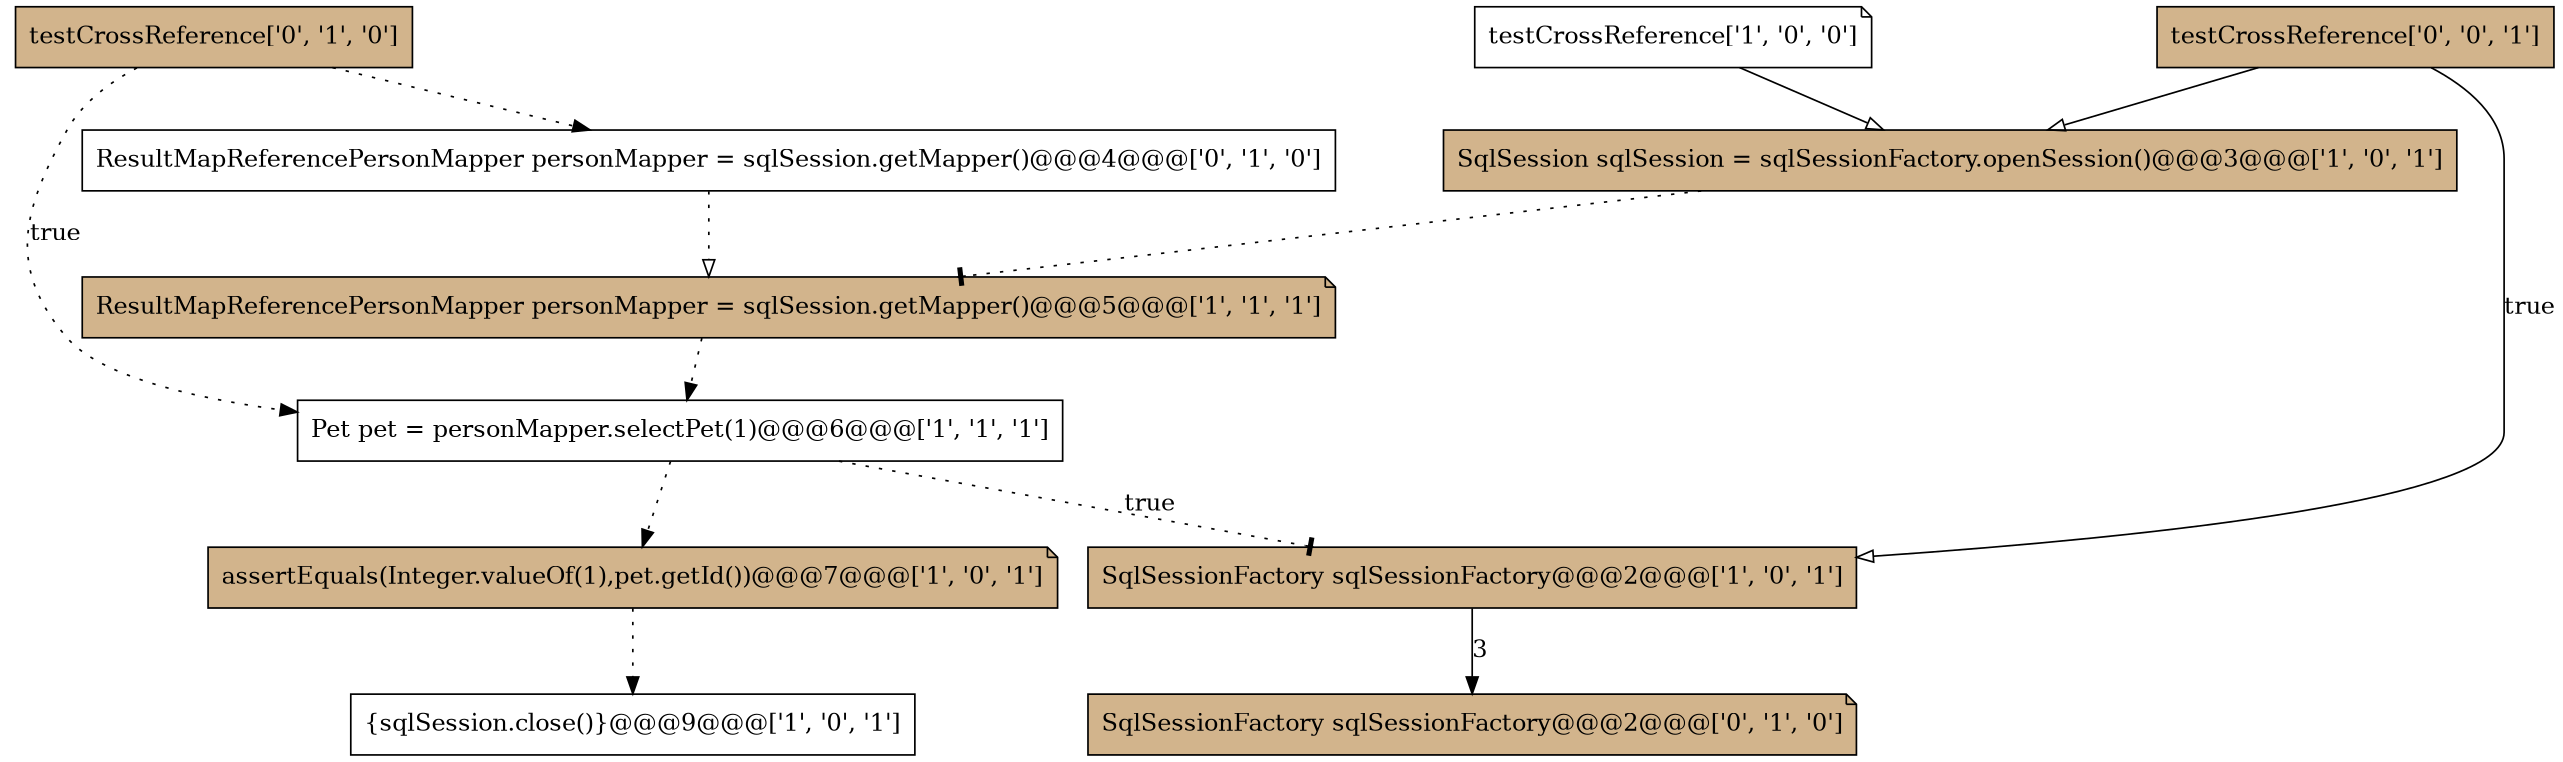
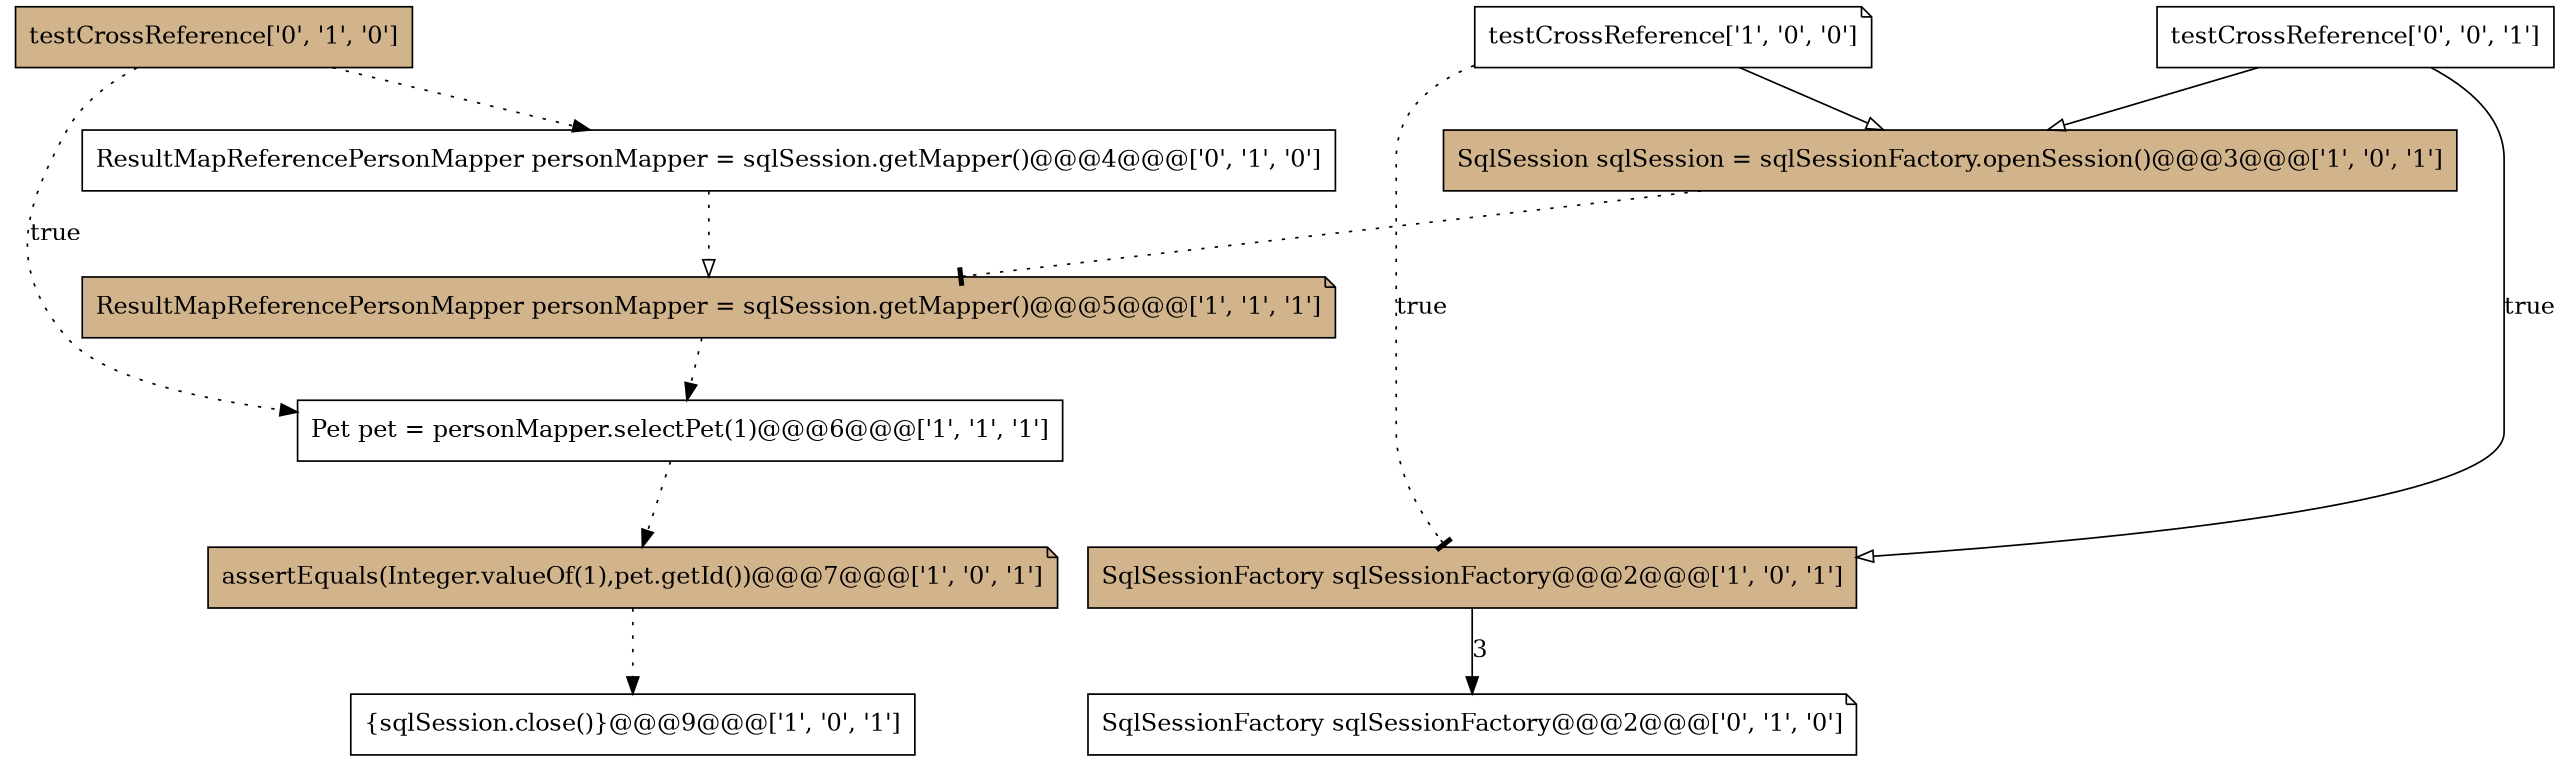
(2355, 37) -> (2355, 37)
(1072, 503) -> (1396, 290)
(1472, 725) -> (1472, 725)
